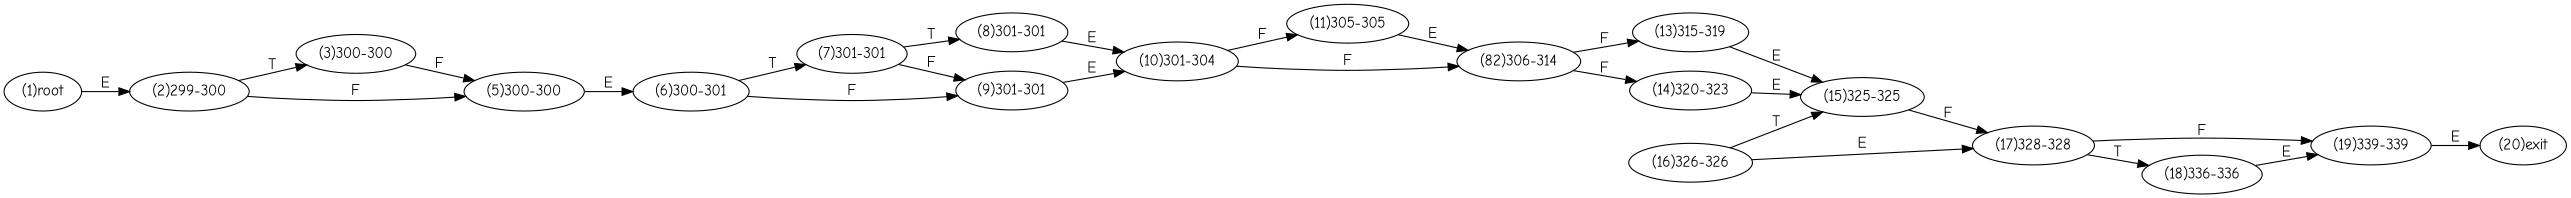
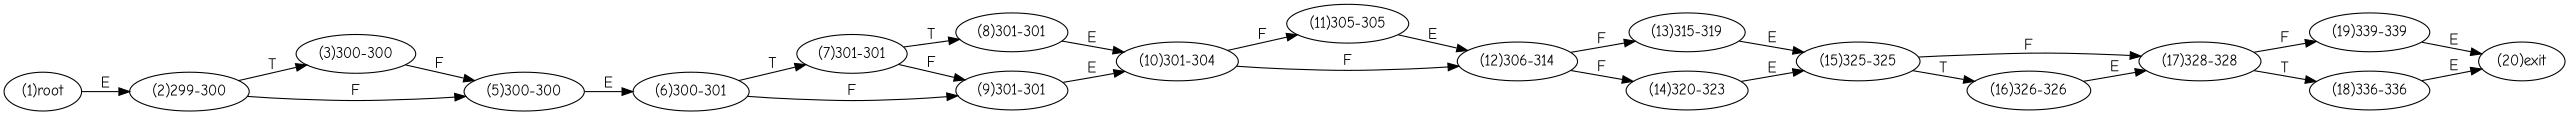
(1519, 61) -> (1517, 61)
(1771, 132) -> (1938, 75)
(2281, 161) -> (2447, 76)
